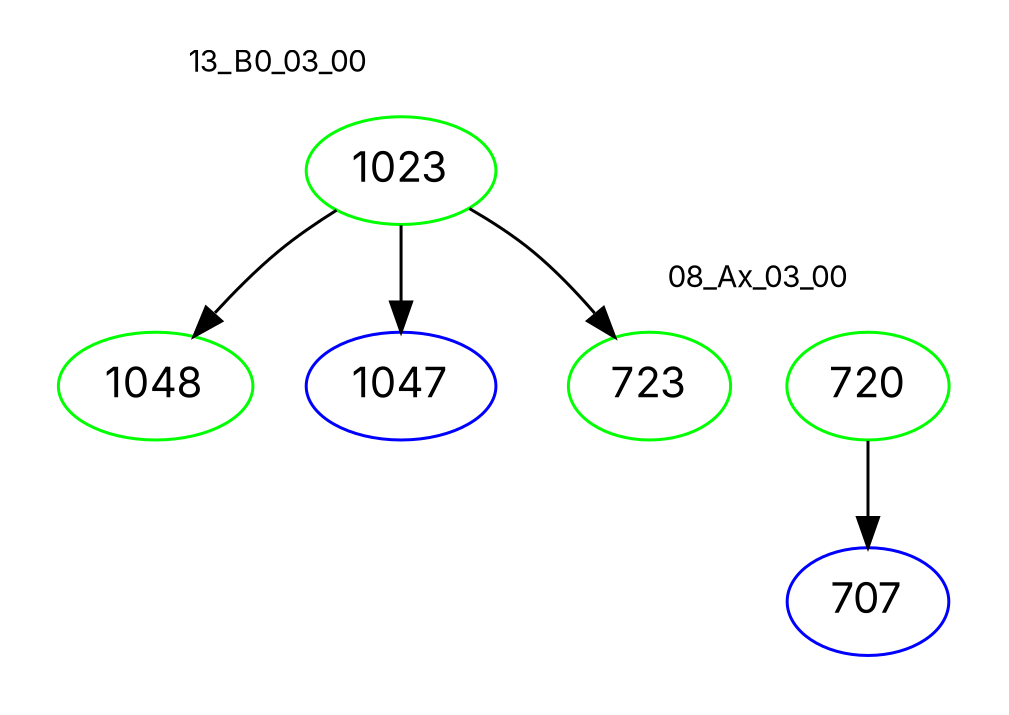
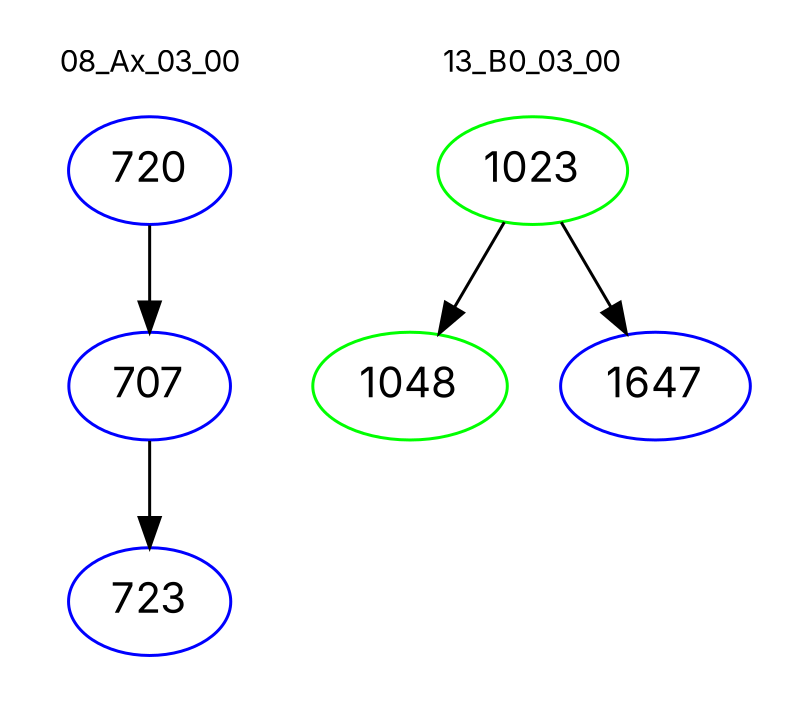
(564, 280) -> (150, 479)
(401, 386) -> (655, 386)
(649, 386) -> (150, 602)
(868, 386) -> (150, 171)
